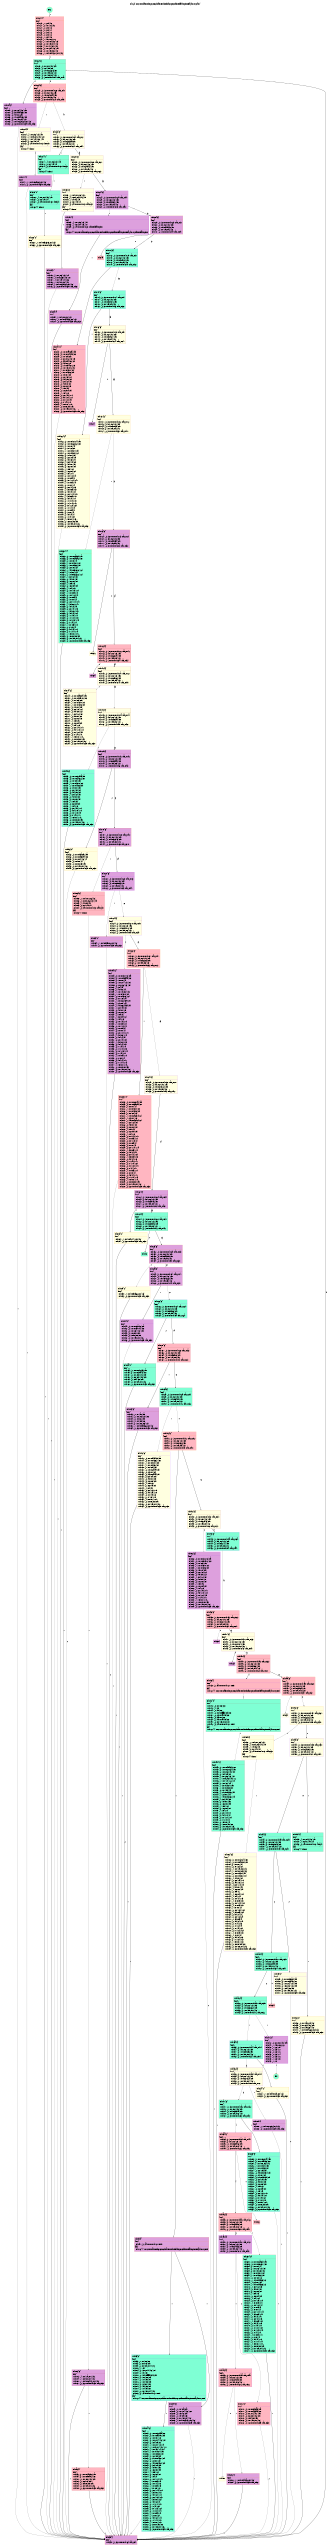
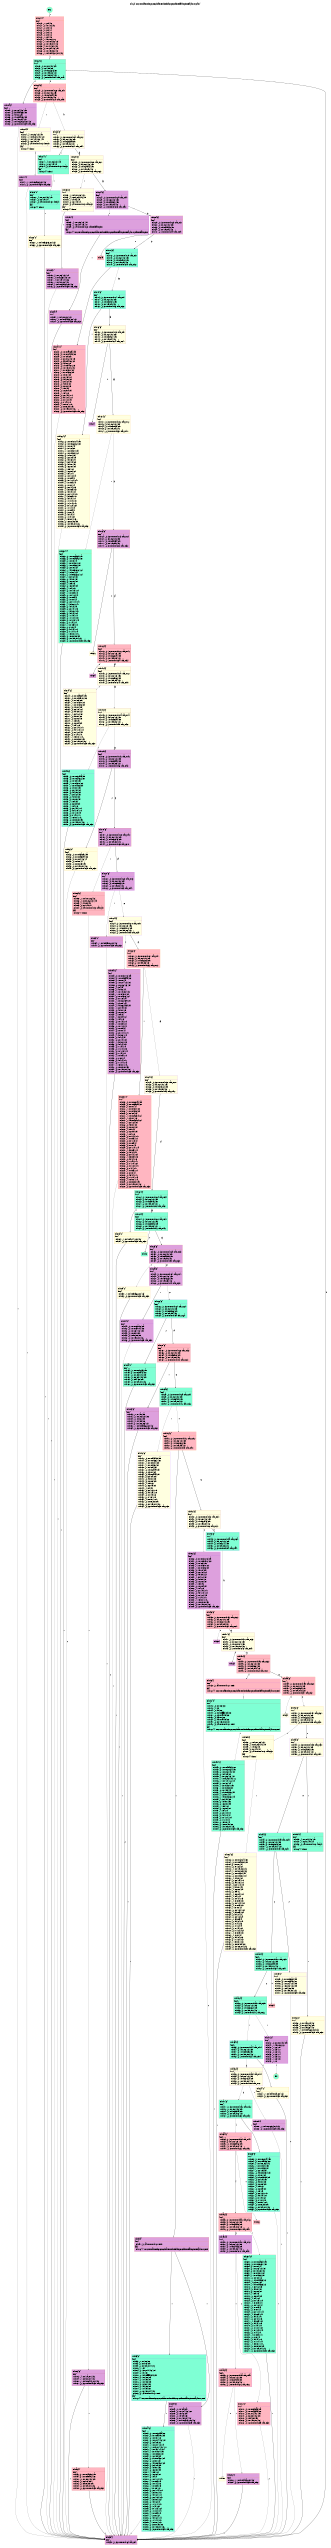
(151, 1199) -> (151, 1199)
